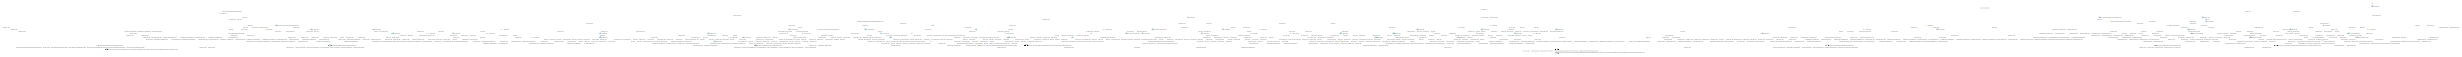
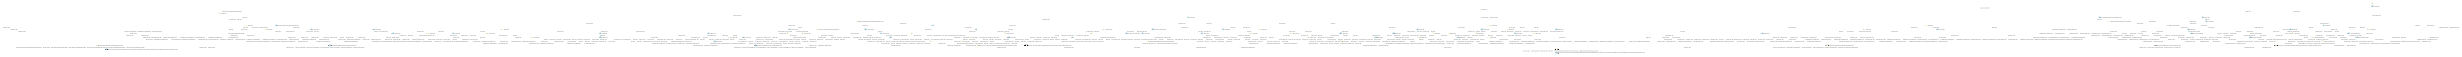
(1380, 34) -> (1536, 34)
